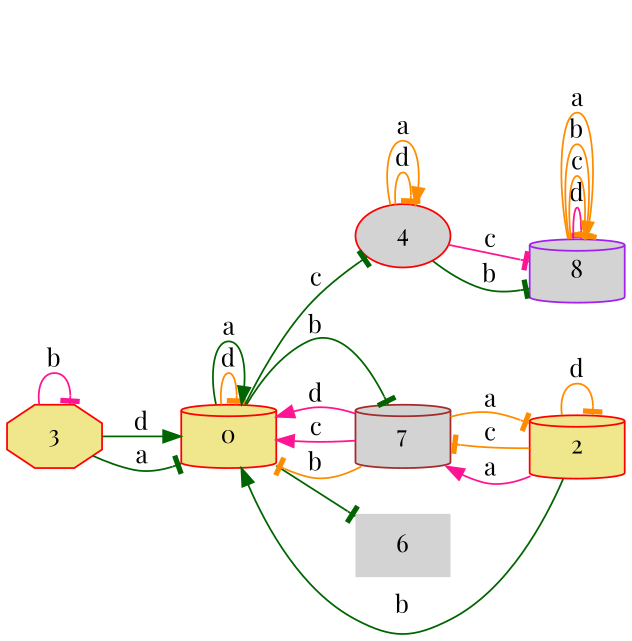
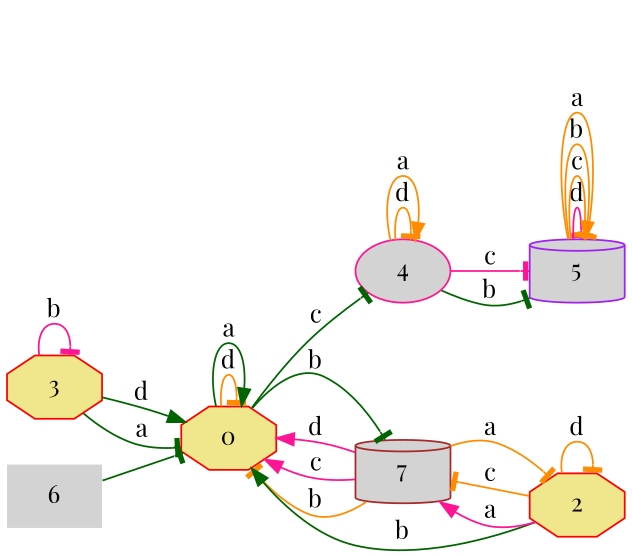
(403, 236) -> (403, 271)
(577, 271) -> (577, 271)
(229, 436) -> (229, 438)
(577, 447) -> (577, 505)
(312, 488) -> (138, 468)
